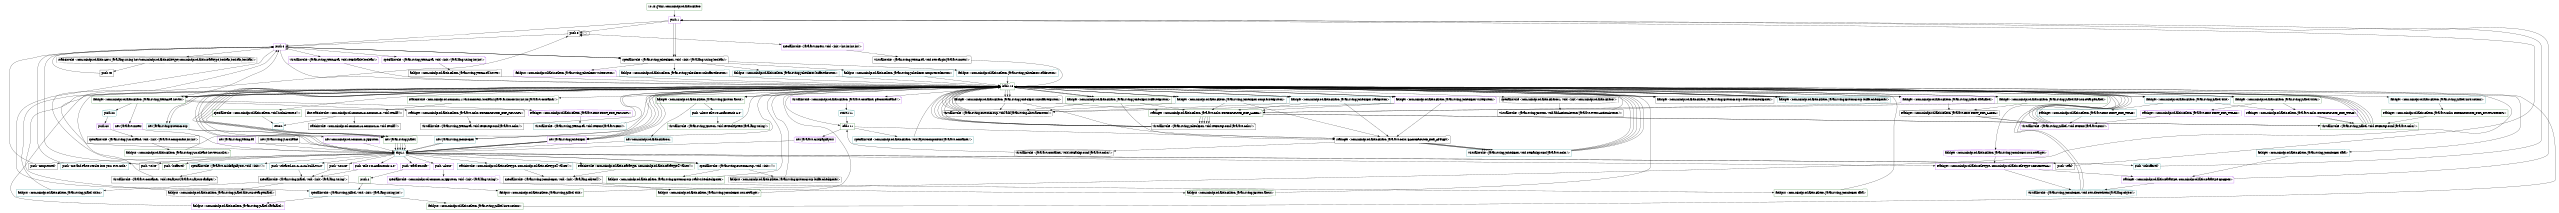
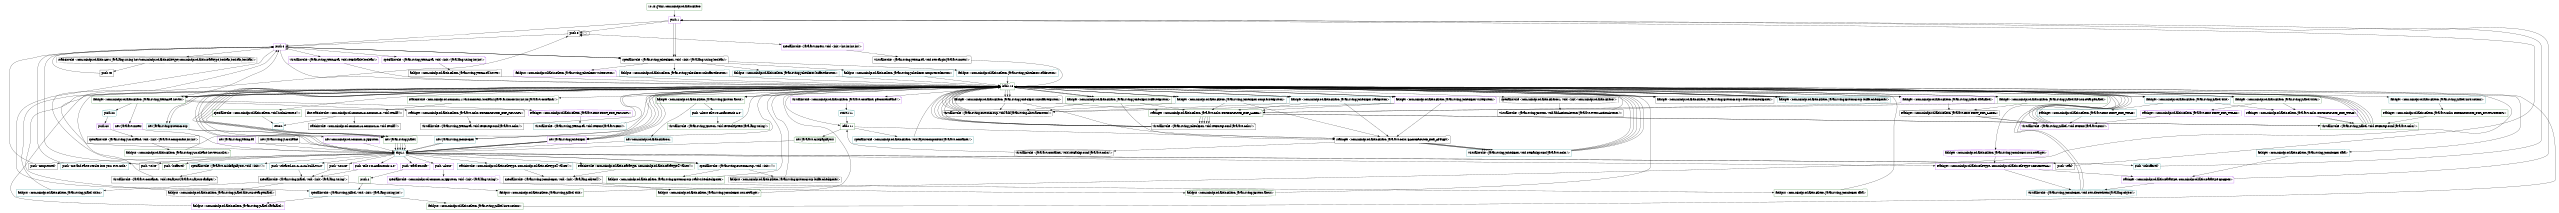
(815, 140) -> (815, 140)
